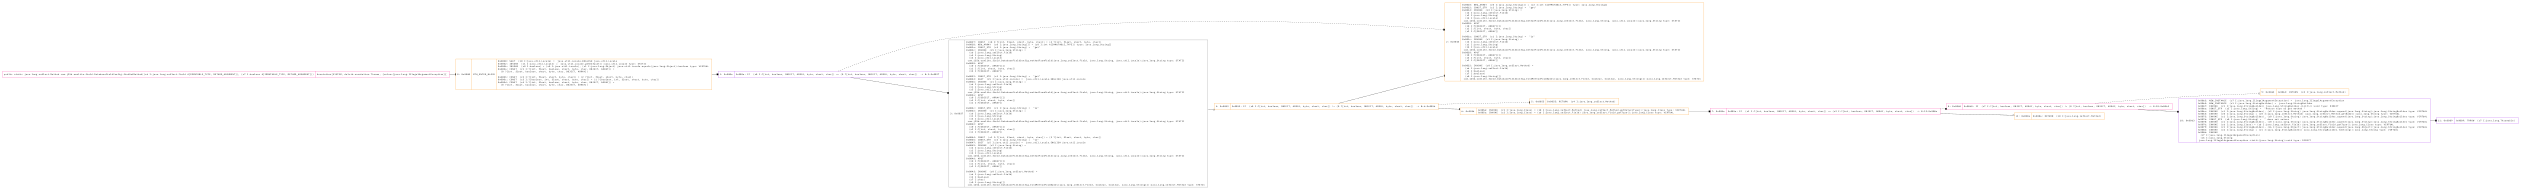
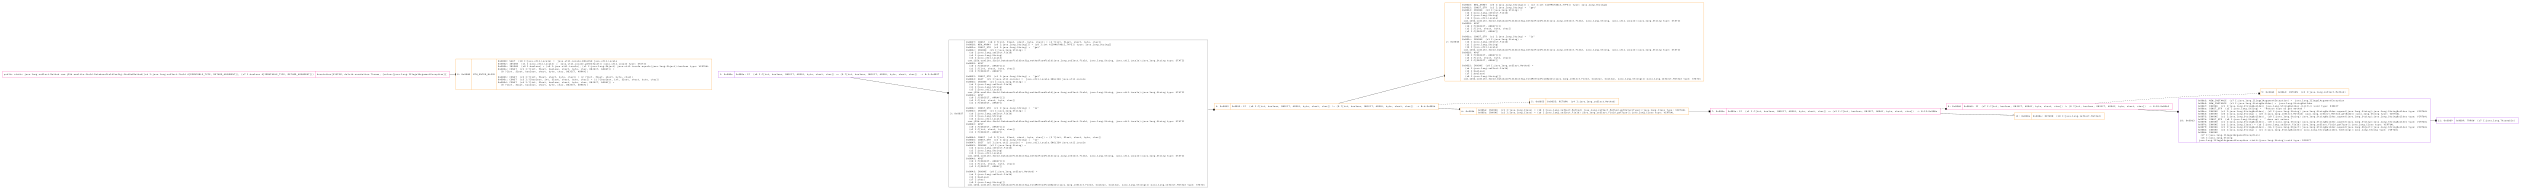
(1138, 22) -> none
(714, 74) -> none
(2177, 97) -> (2177, 97)
(1211, 110) -> (1211, 110)
